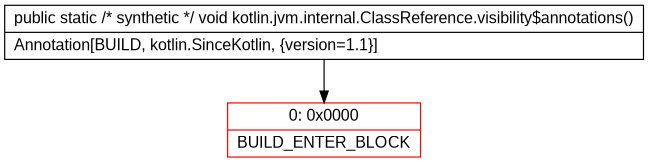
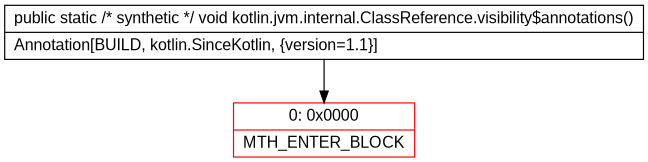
(324, 143) -> (324, 143)
